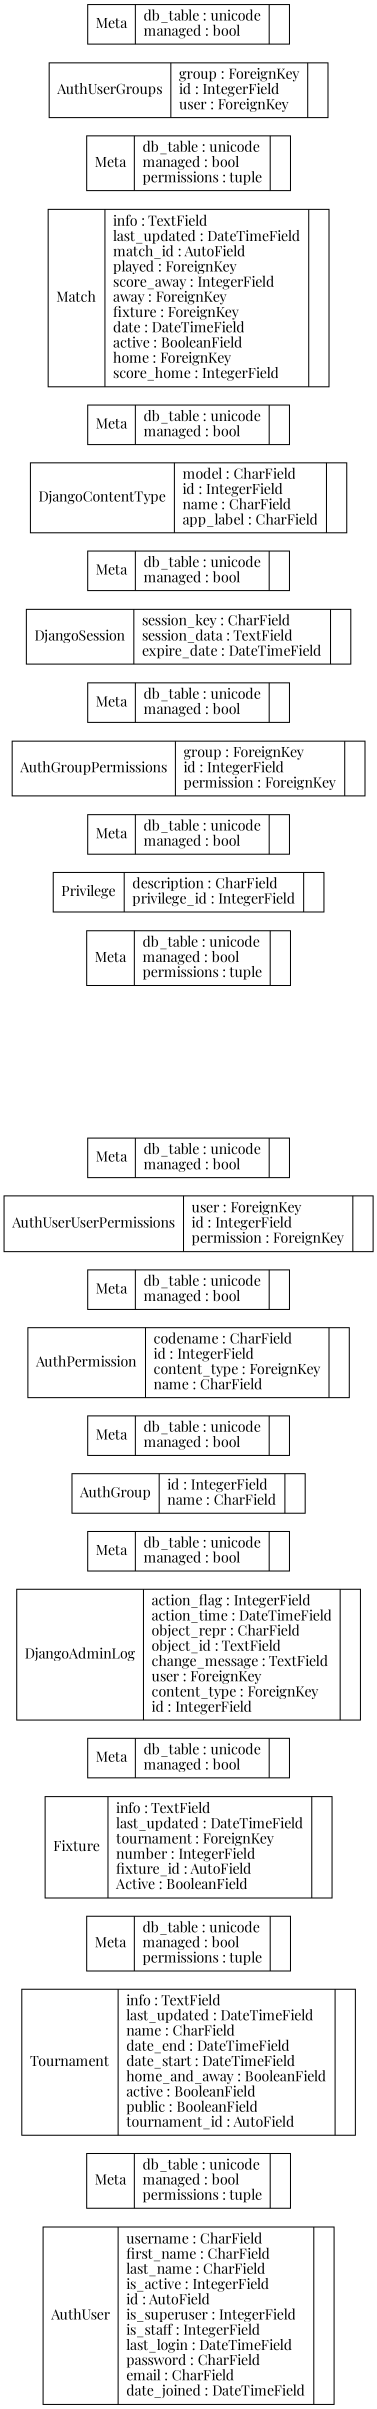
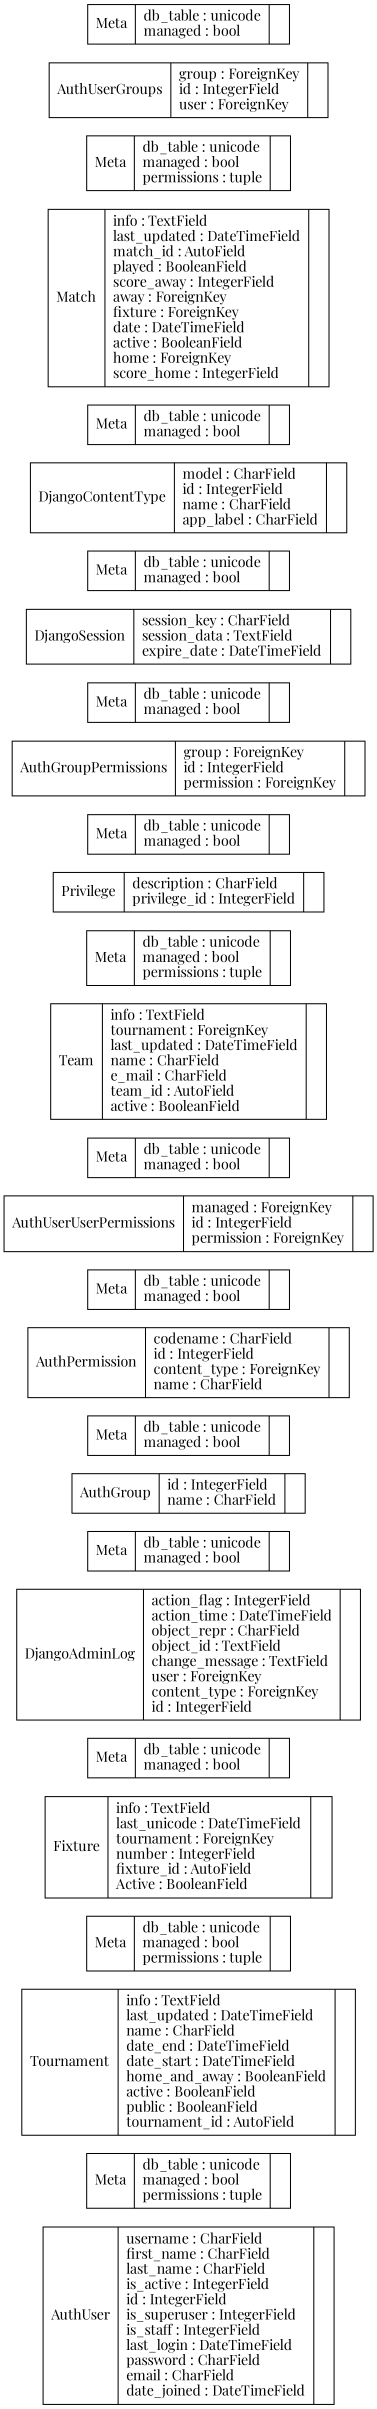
(175, 267) -> (180, 267)
none -> (189, 1062)
(247, 1208) -> (262, 1208)
(210, 1824) -> (209, 1824)
(168, 2300) -> (177, 2300)
